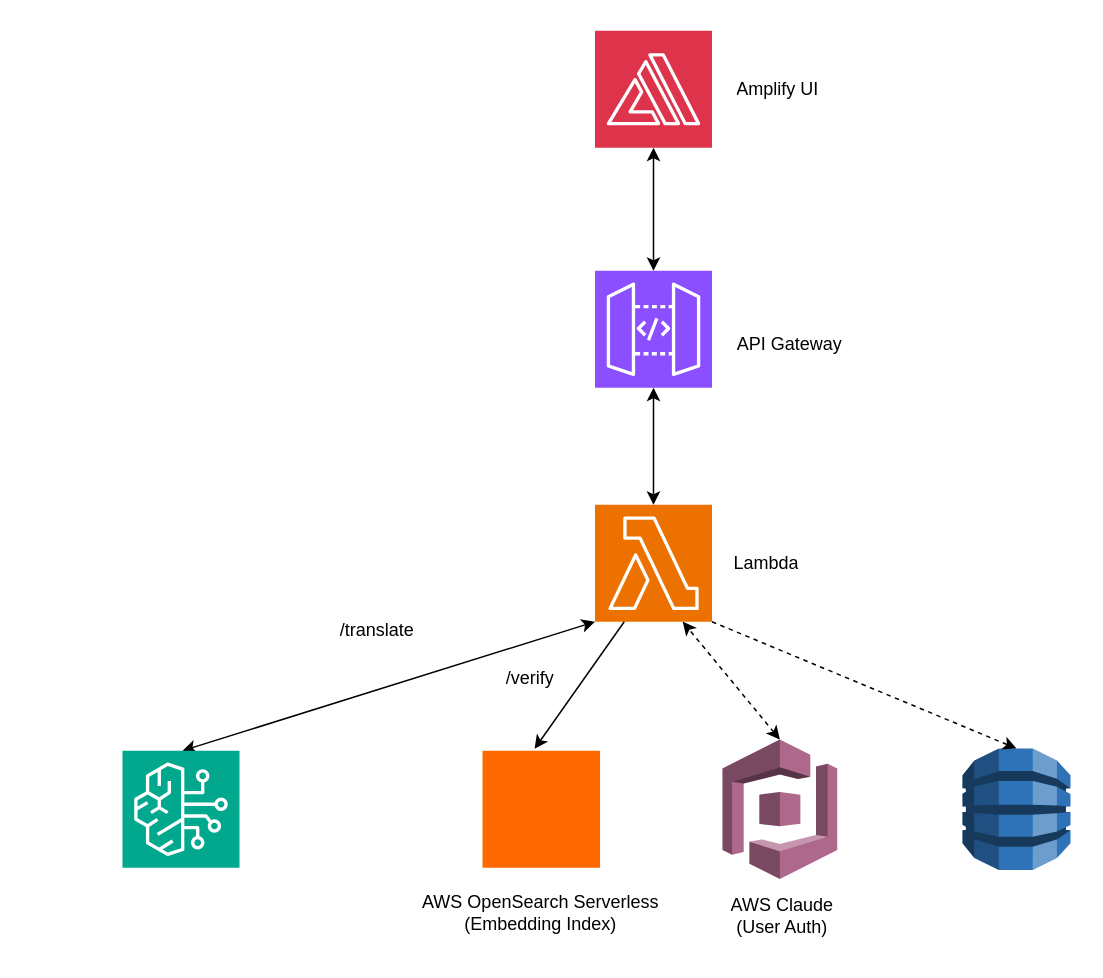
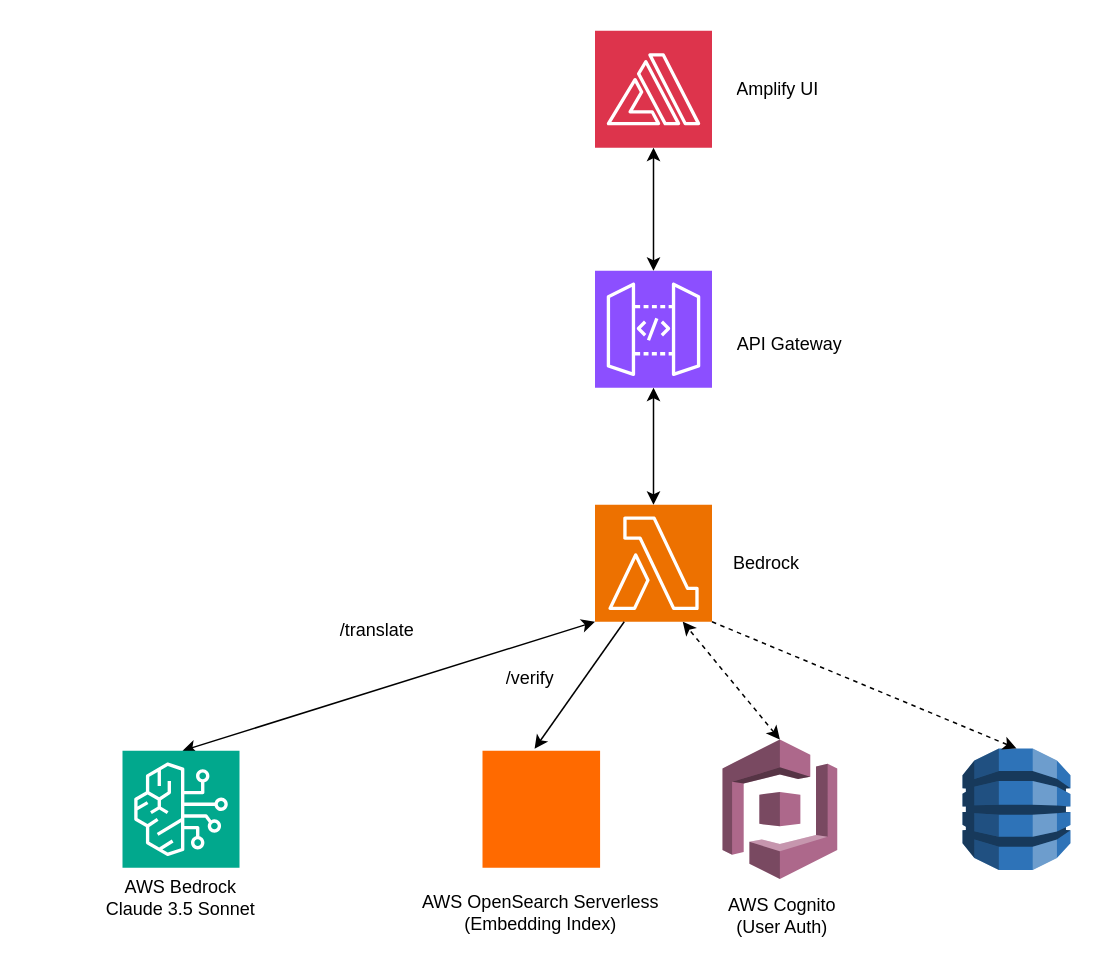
(767, 563) -> (767, 563)
none -> (181, 898)
(782, 916) -> (782, 916)
